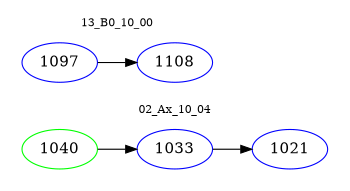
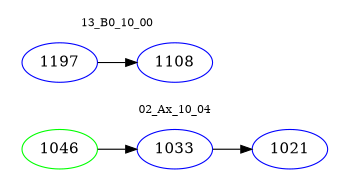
(60, 63) -> (60, 63)
(60, 149) -> (60, 149)
